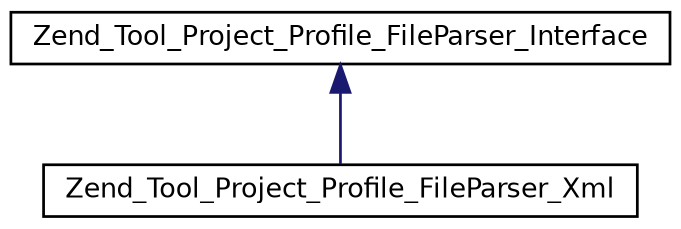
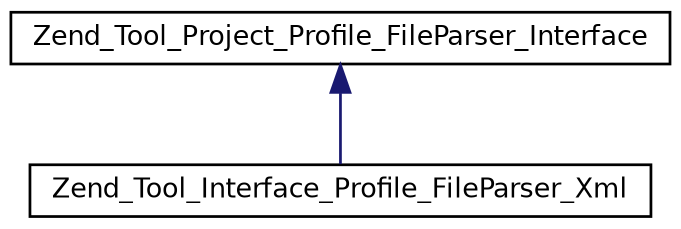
(340, 191) -> (340, 191)
